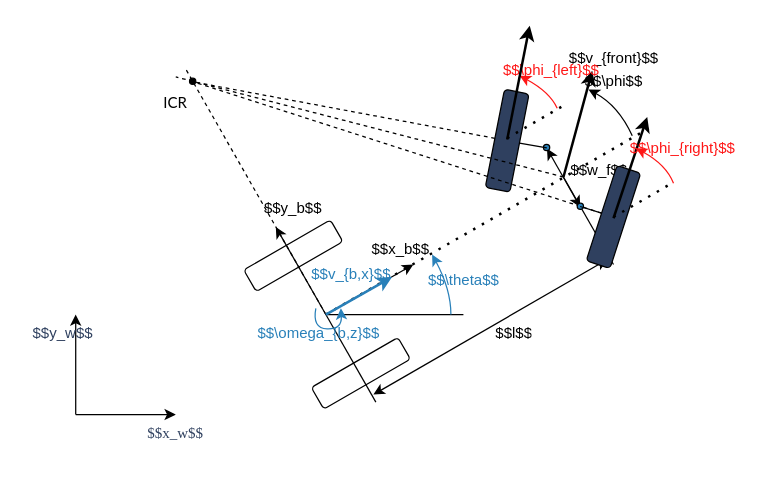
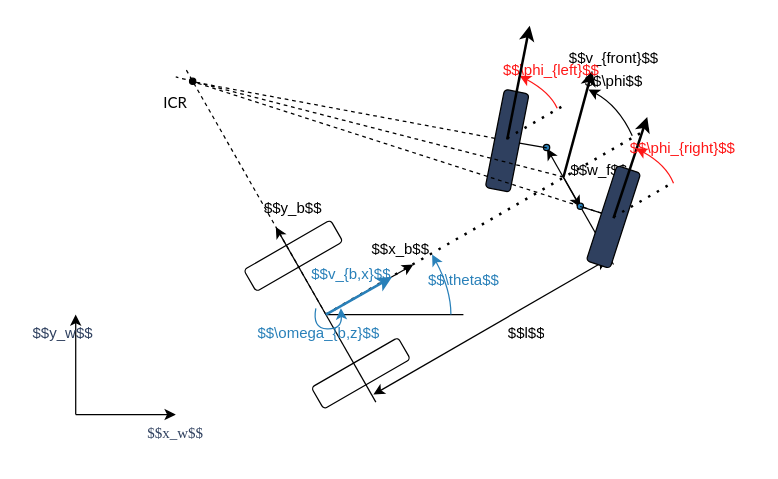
(538, 333) -> (551, 333)
